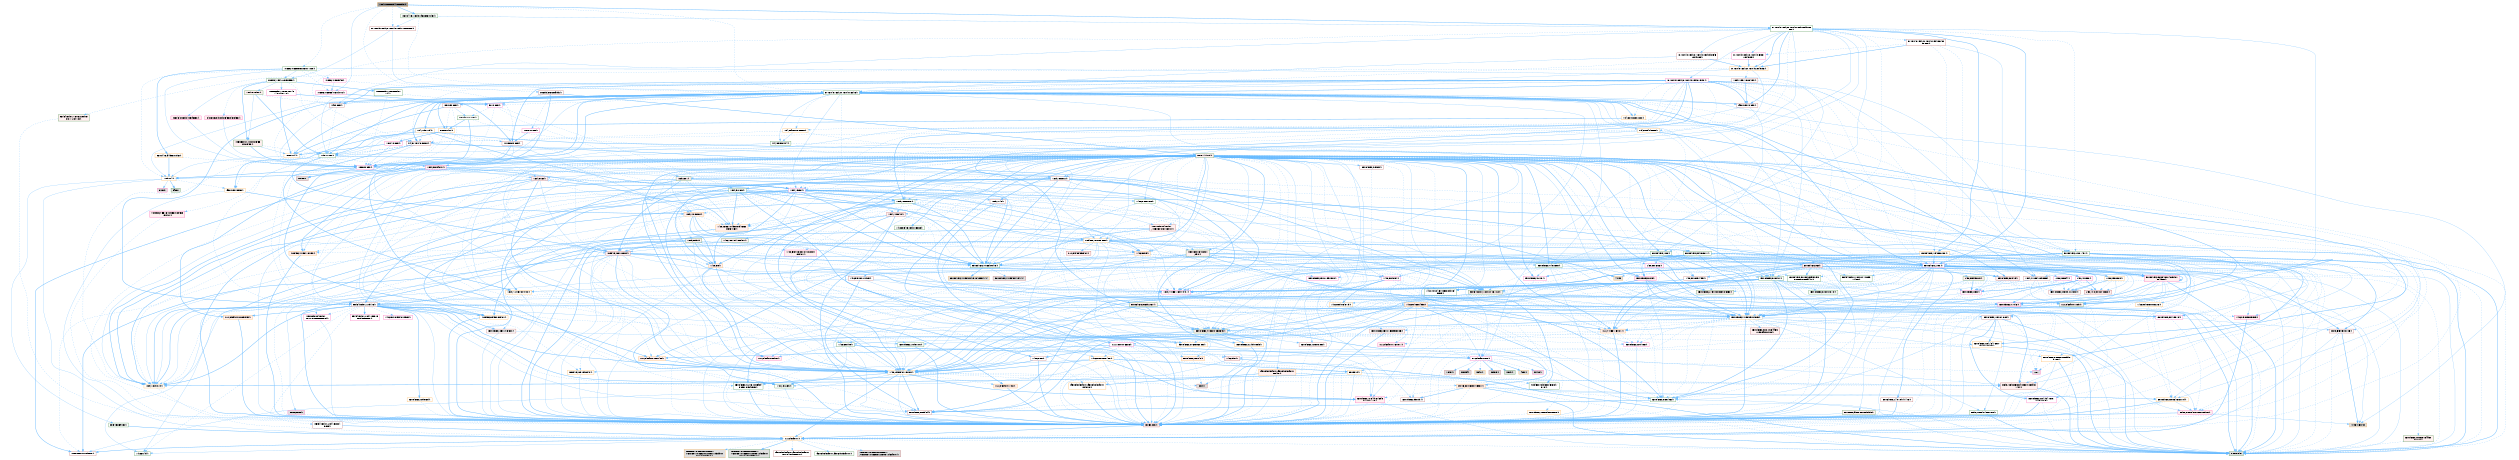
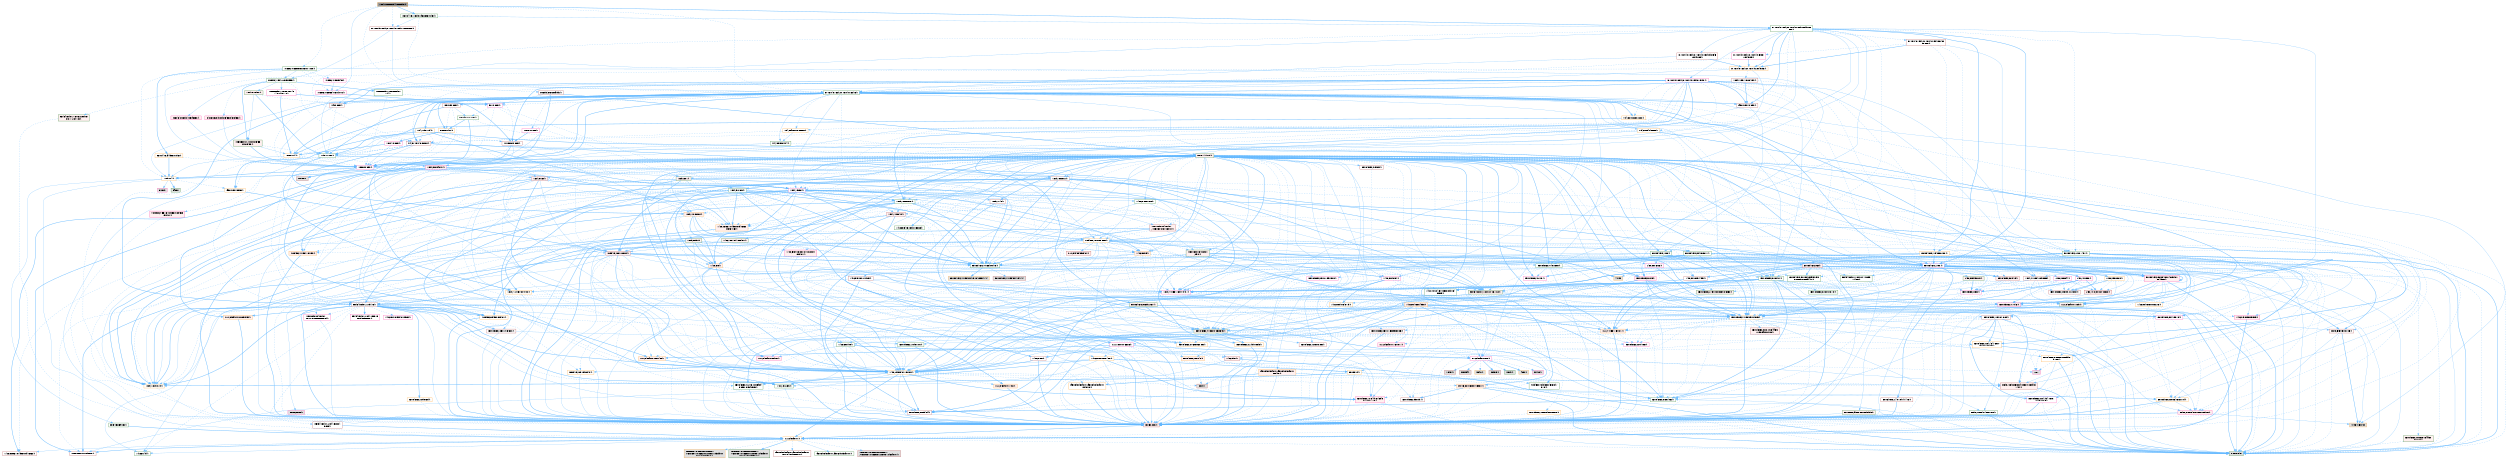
(1681, 173) -> (1681, 173)
(833, 278) -> (833, 278)
none -> (20, 454)
